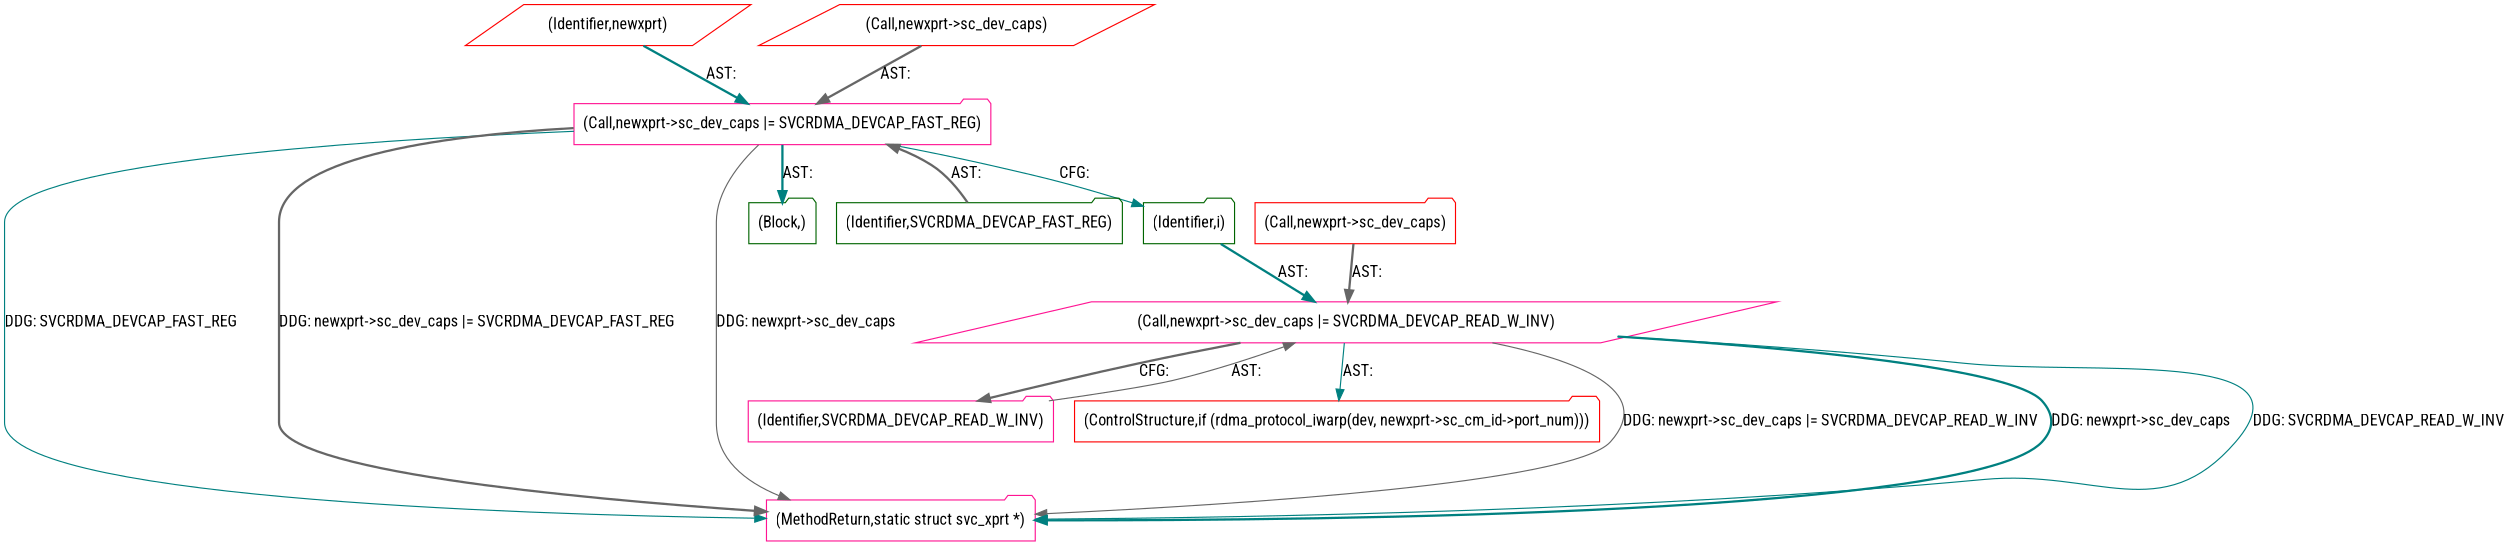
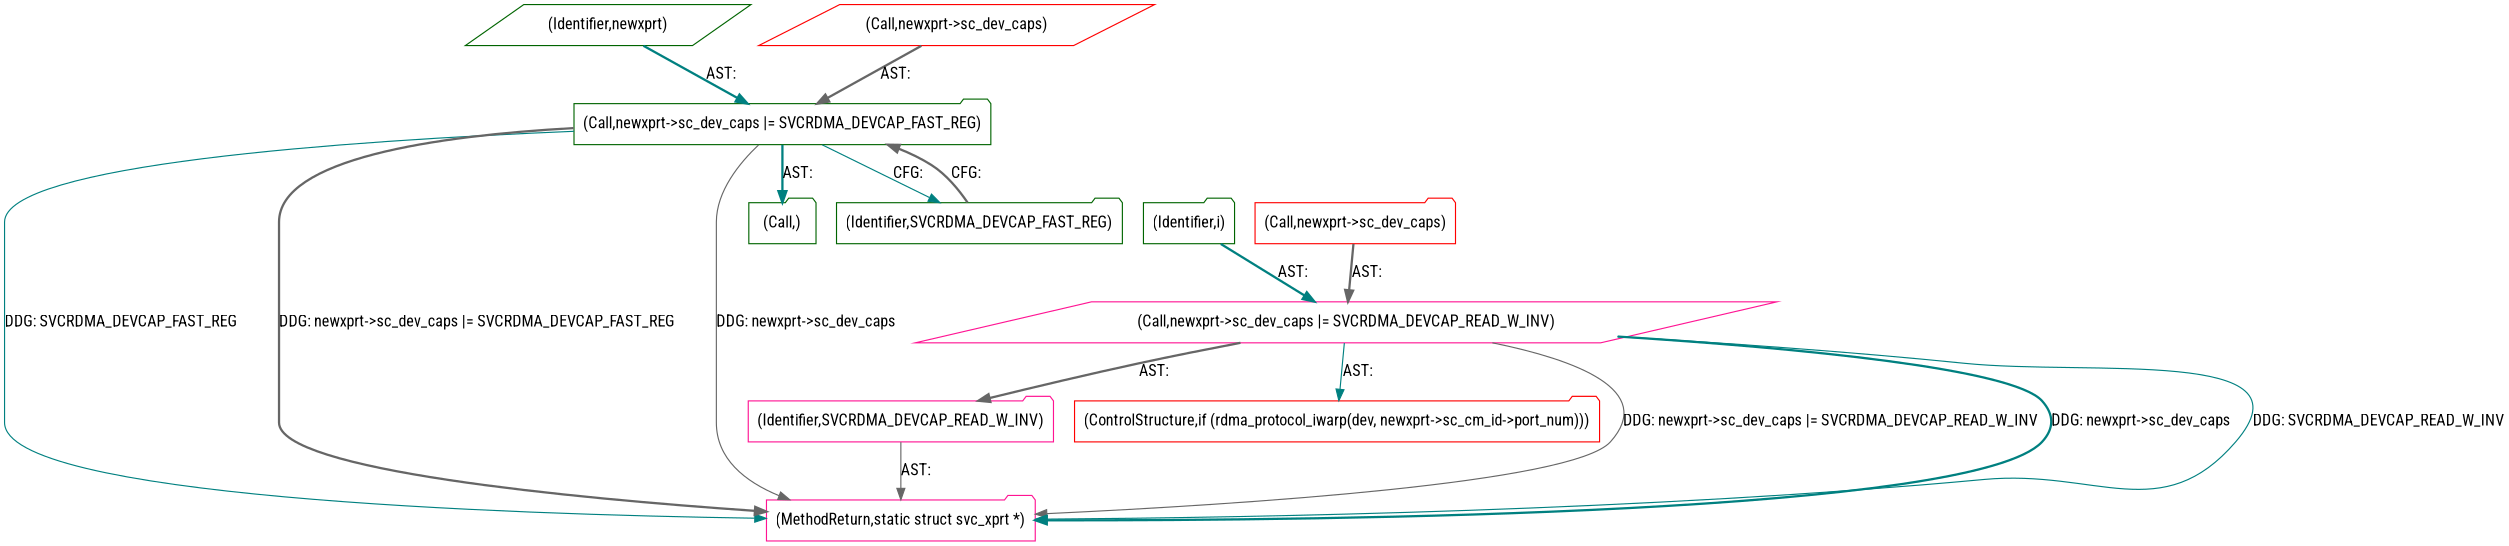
(608, 25) -> (608, 25)
(782, 124) -> (782, 124)
(1012, 170) -> (876, 171)
(968, 174) -> (968, 174)
(782, 223) -> (782, 223)
(1156, 372) -> (1156, 372)
(1168, 381) -> (901, 465)
